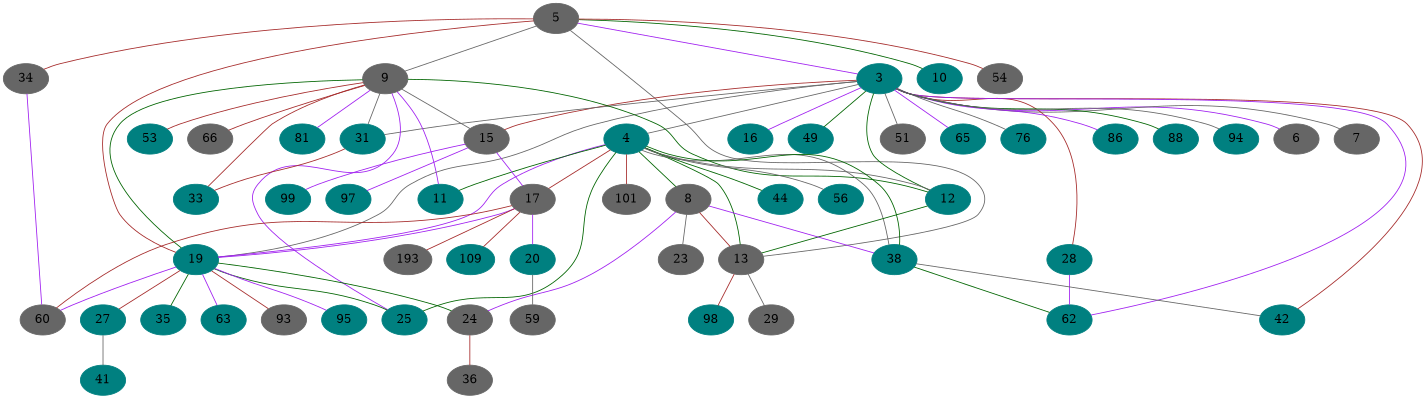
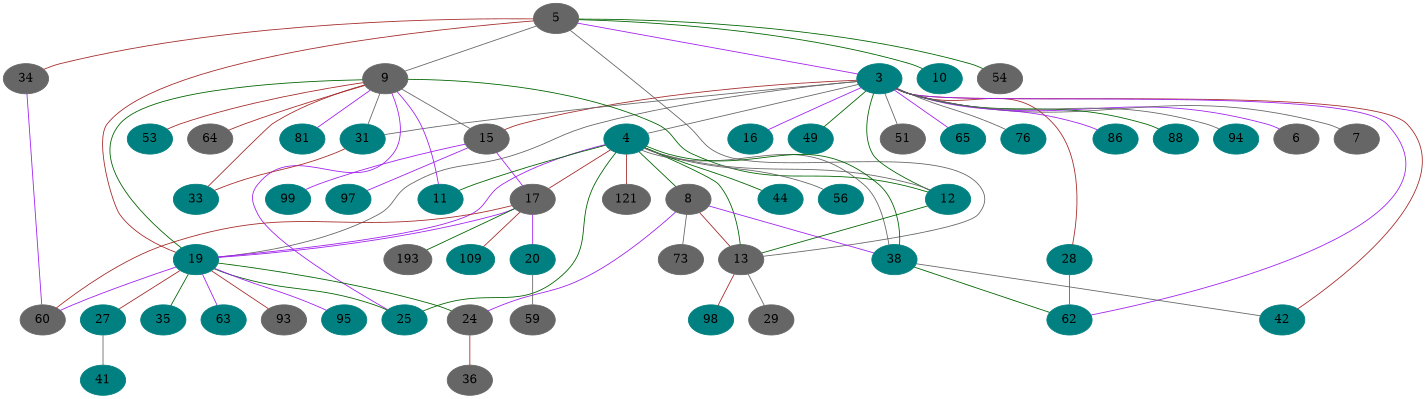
(783, 30) -> (783, 30)
(210, 139) -> (210, 139)
(626, 199) -> (626, 199)
(471, 229) -> (471, 229)
(681, 260) -> (681, 260)
